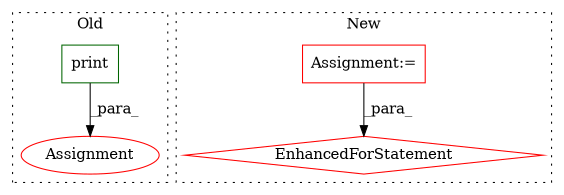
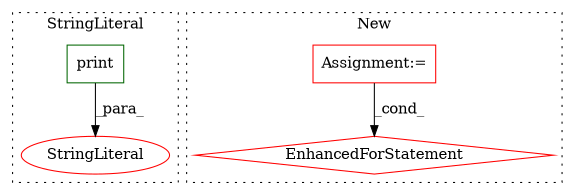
(90, 25) -> (95, 25)
(388, 110) -> (400, 110)
(90, 155) -> (95, 155)
